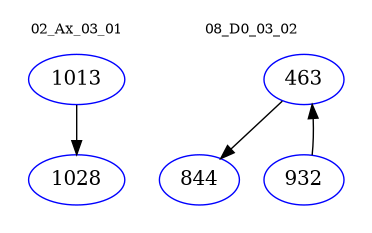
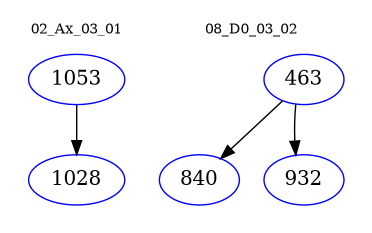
(77, 79) -> (77, 79)
(313, 137) -> (295, 123)
(199, 180) -> (199, 180)
